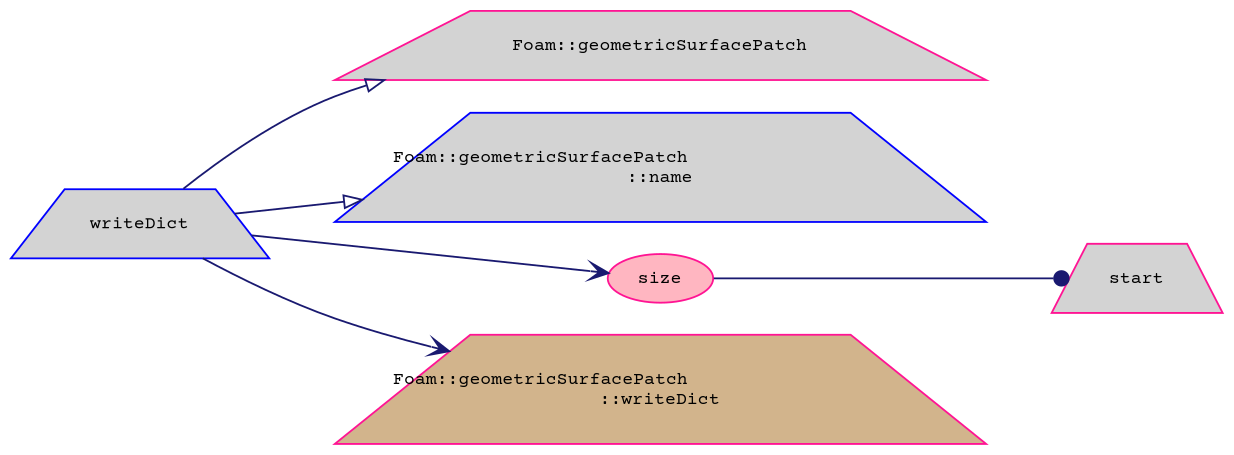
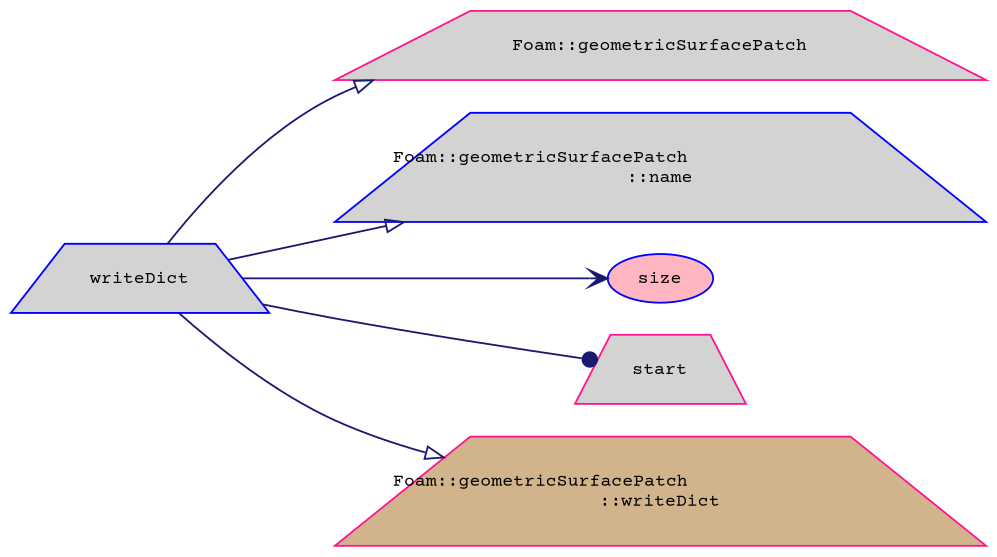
(660, 278) -> (660, 278)
(884, 278) -> (422, 333)
(314, 311) -> (294, 399)
